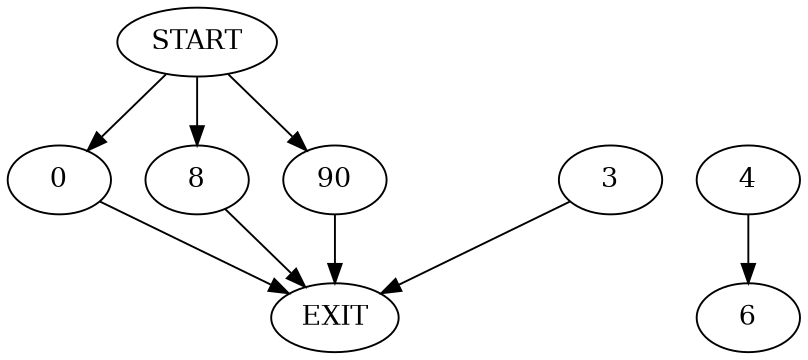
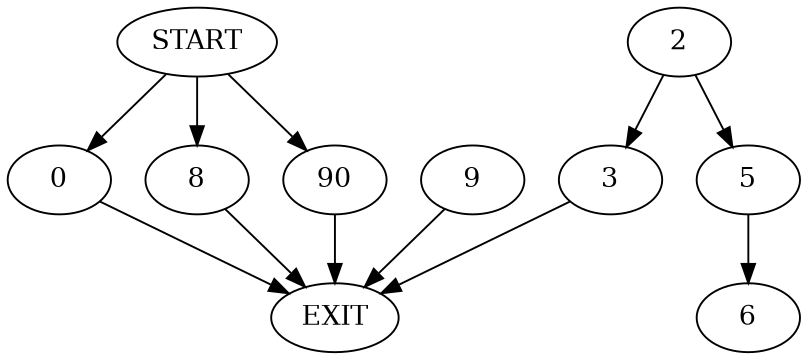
none -> (679, 42)
none -> (473, 180)
(748, 180) -> (748, 180)
